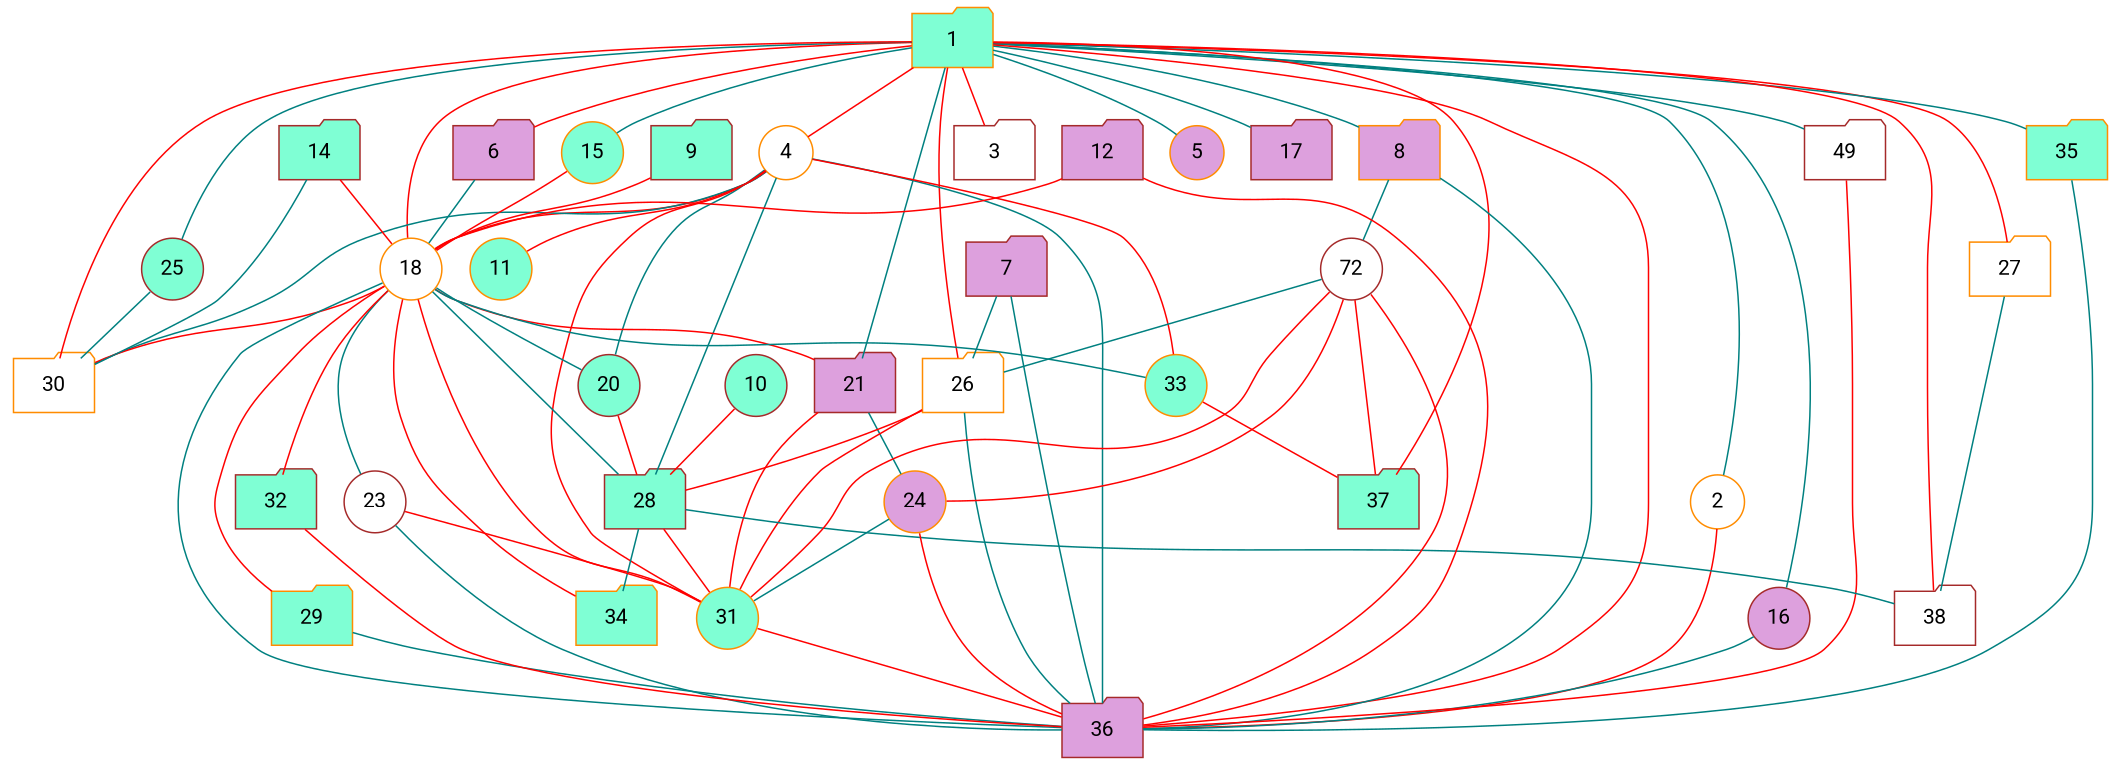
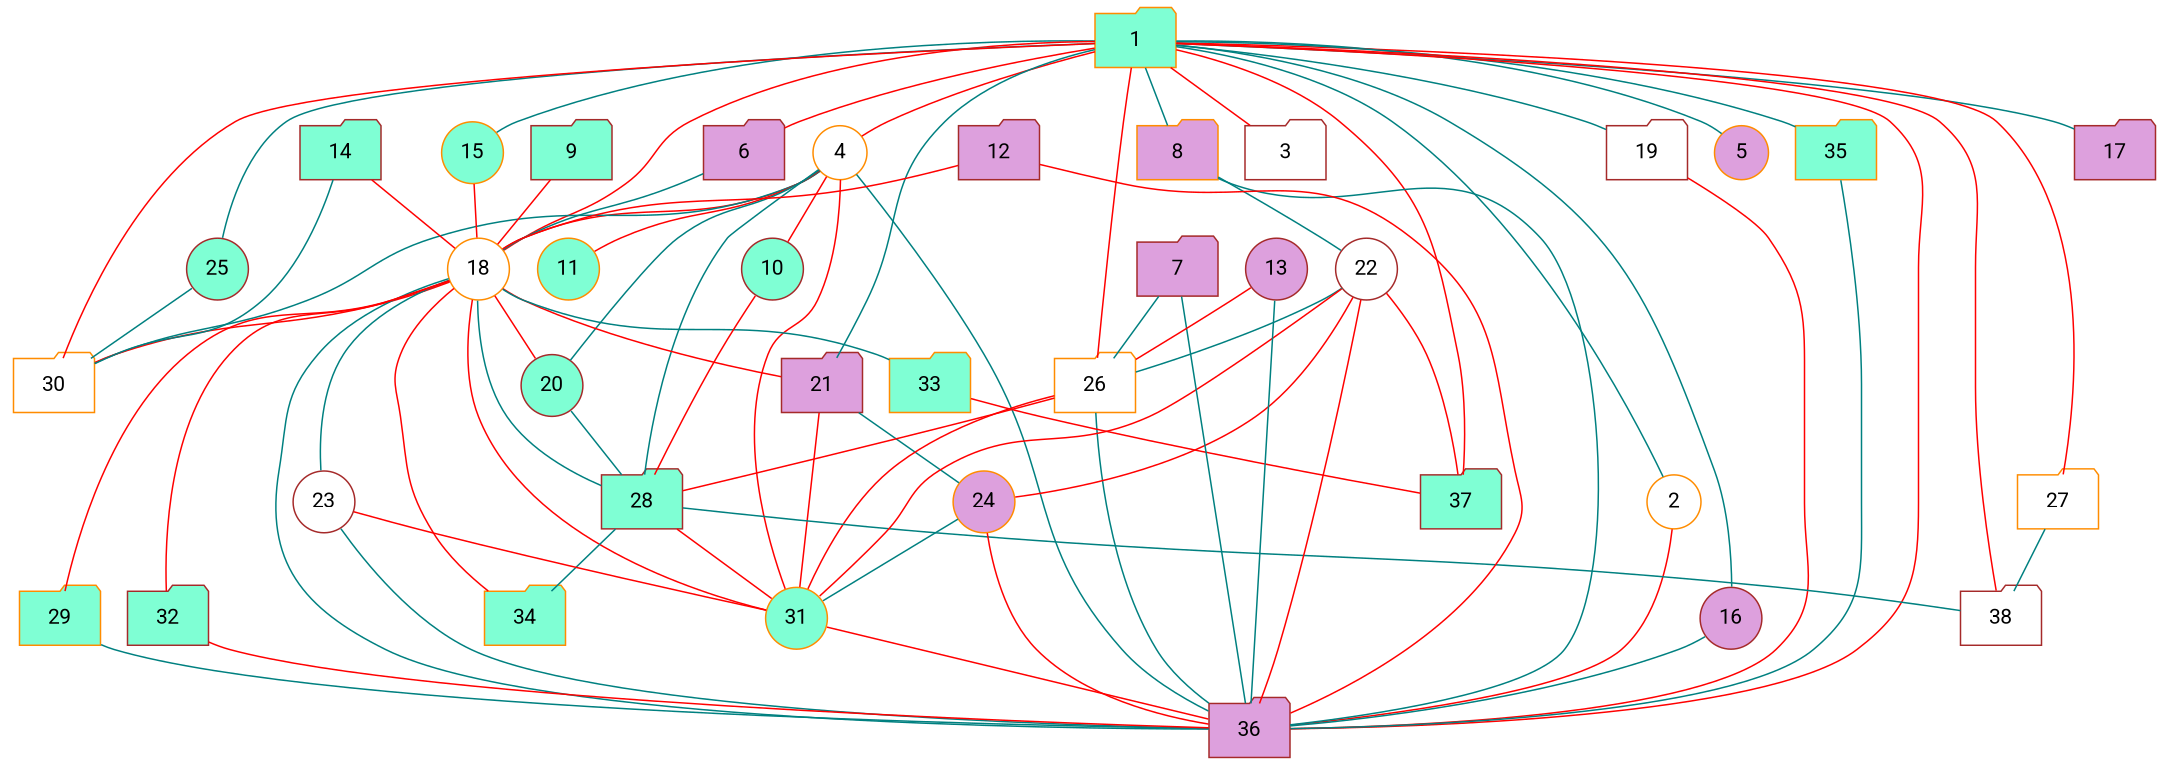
(1845, 153) -> (1647, 153)
(1033, 207) -> (807, 209)
none -> (1276, 269)
(1352, 269) -> (1366, 269)
(508, 330) -> (515, 327)
(1176, 385) -> (930, 385)
(627, 445) -> (596, 443)
